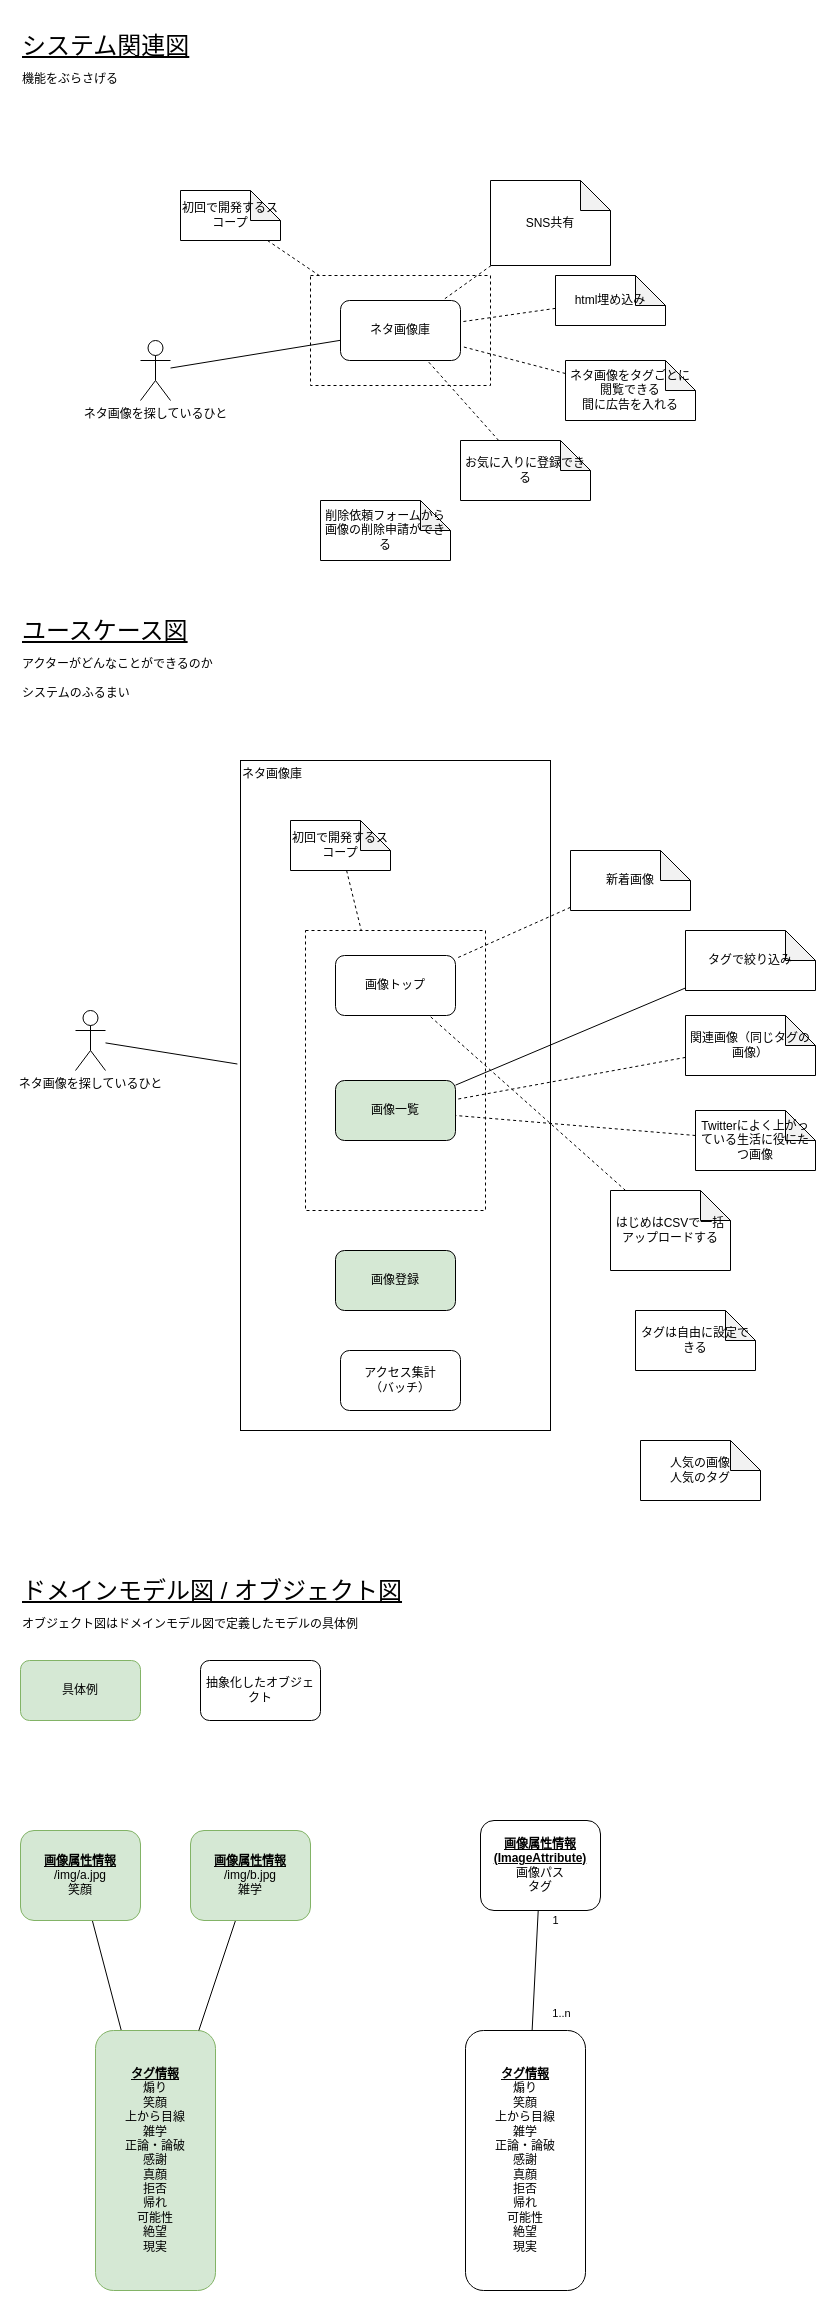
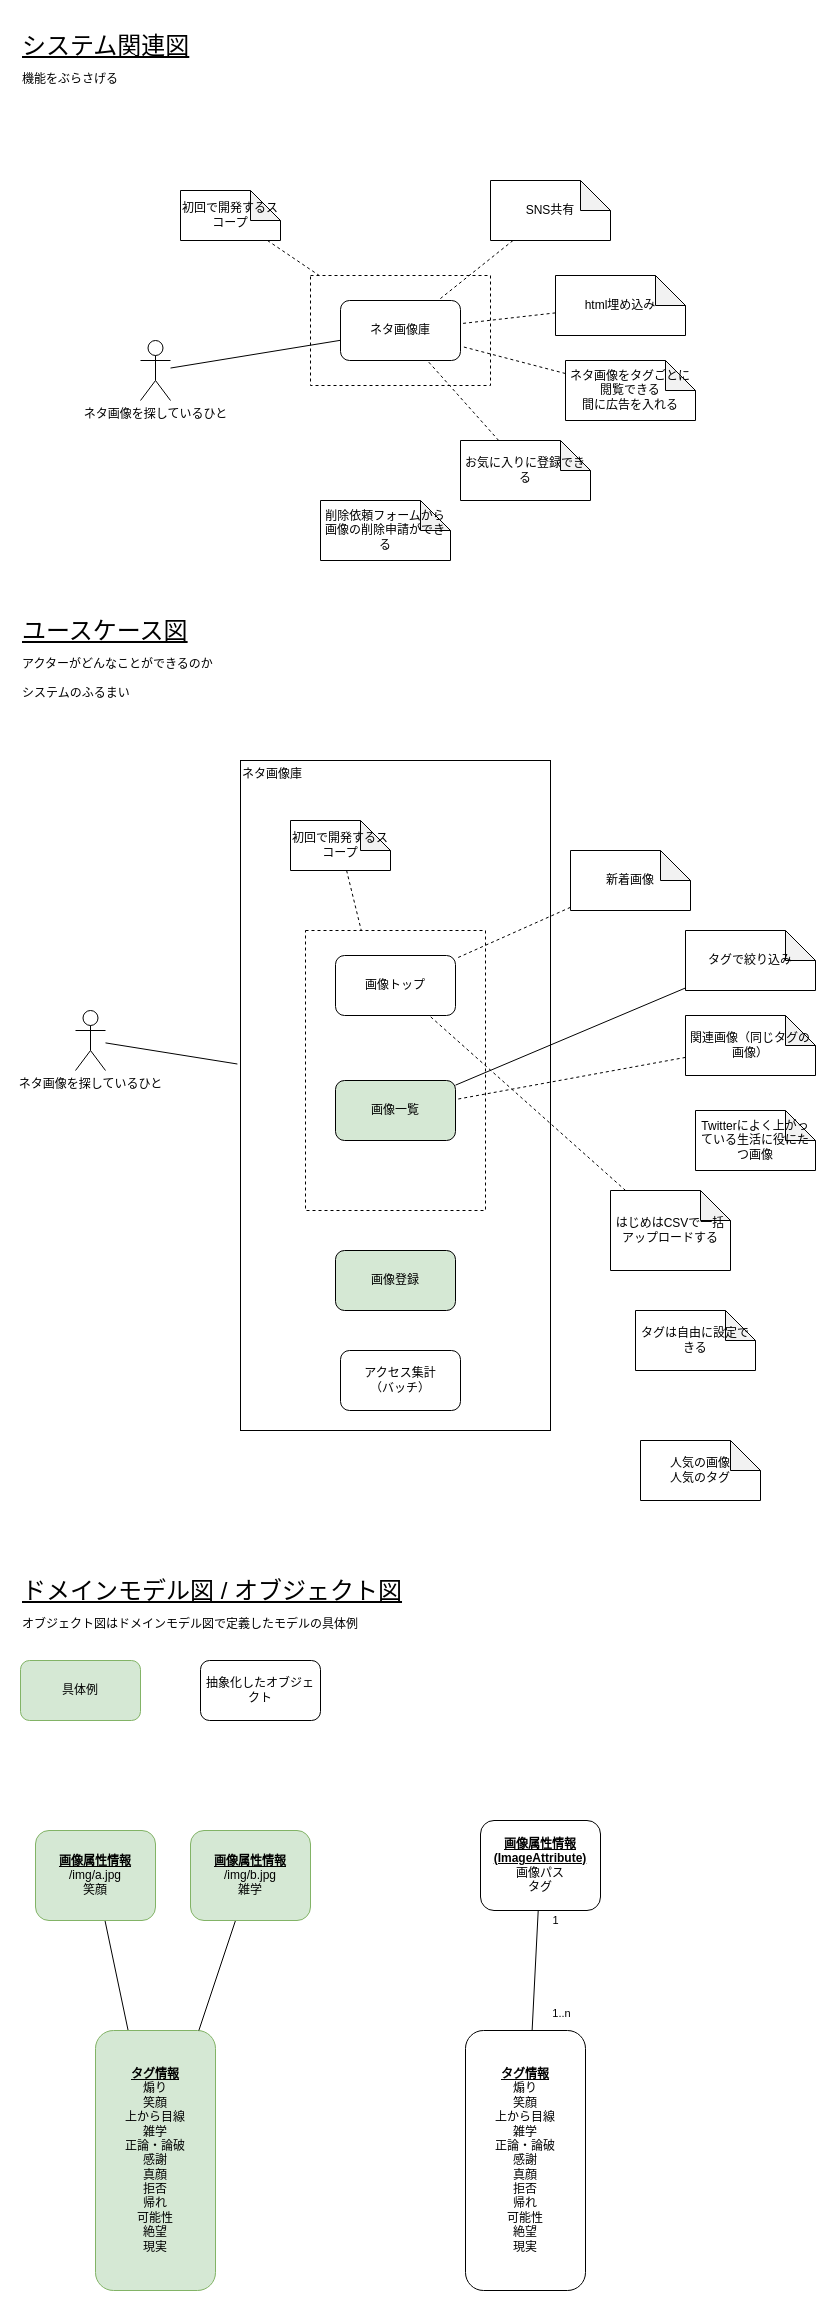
(551, 223) -> (551, 211)
(611, 301) -> (621, 306)
(577, 1126) -> none
(81, 1876) -> (96, 1876)
